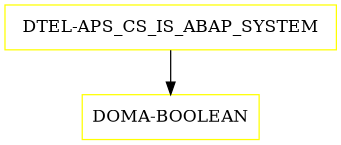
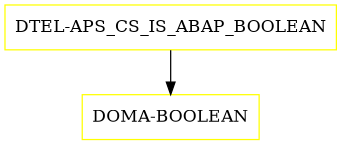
(171, 27) -> (171, 27)
